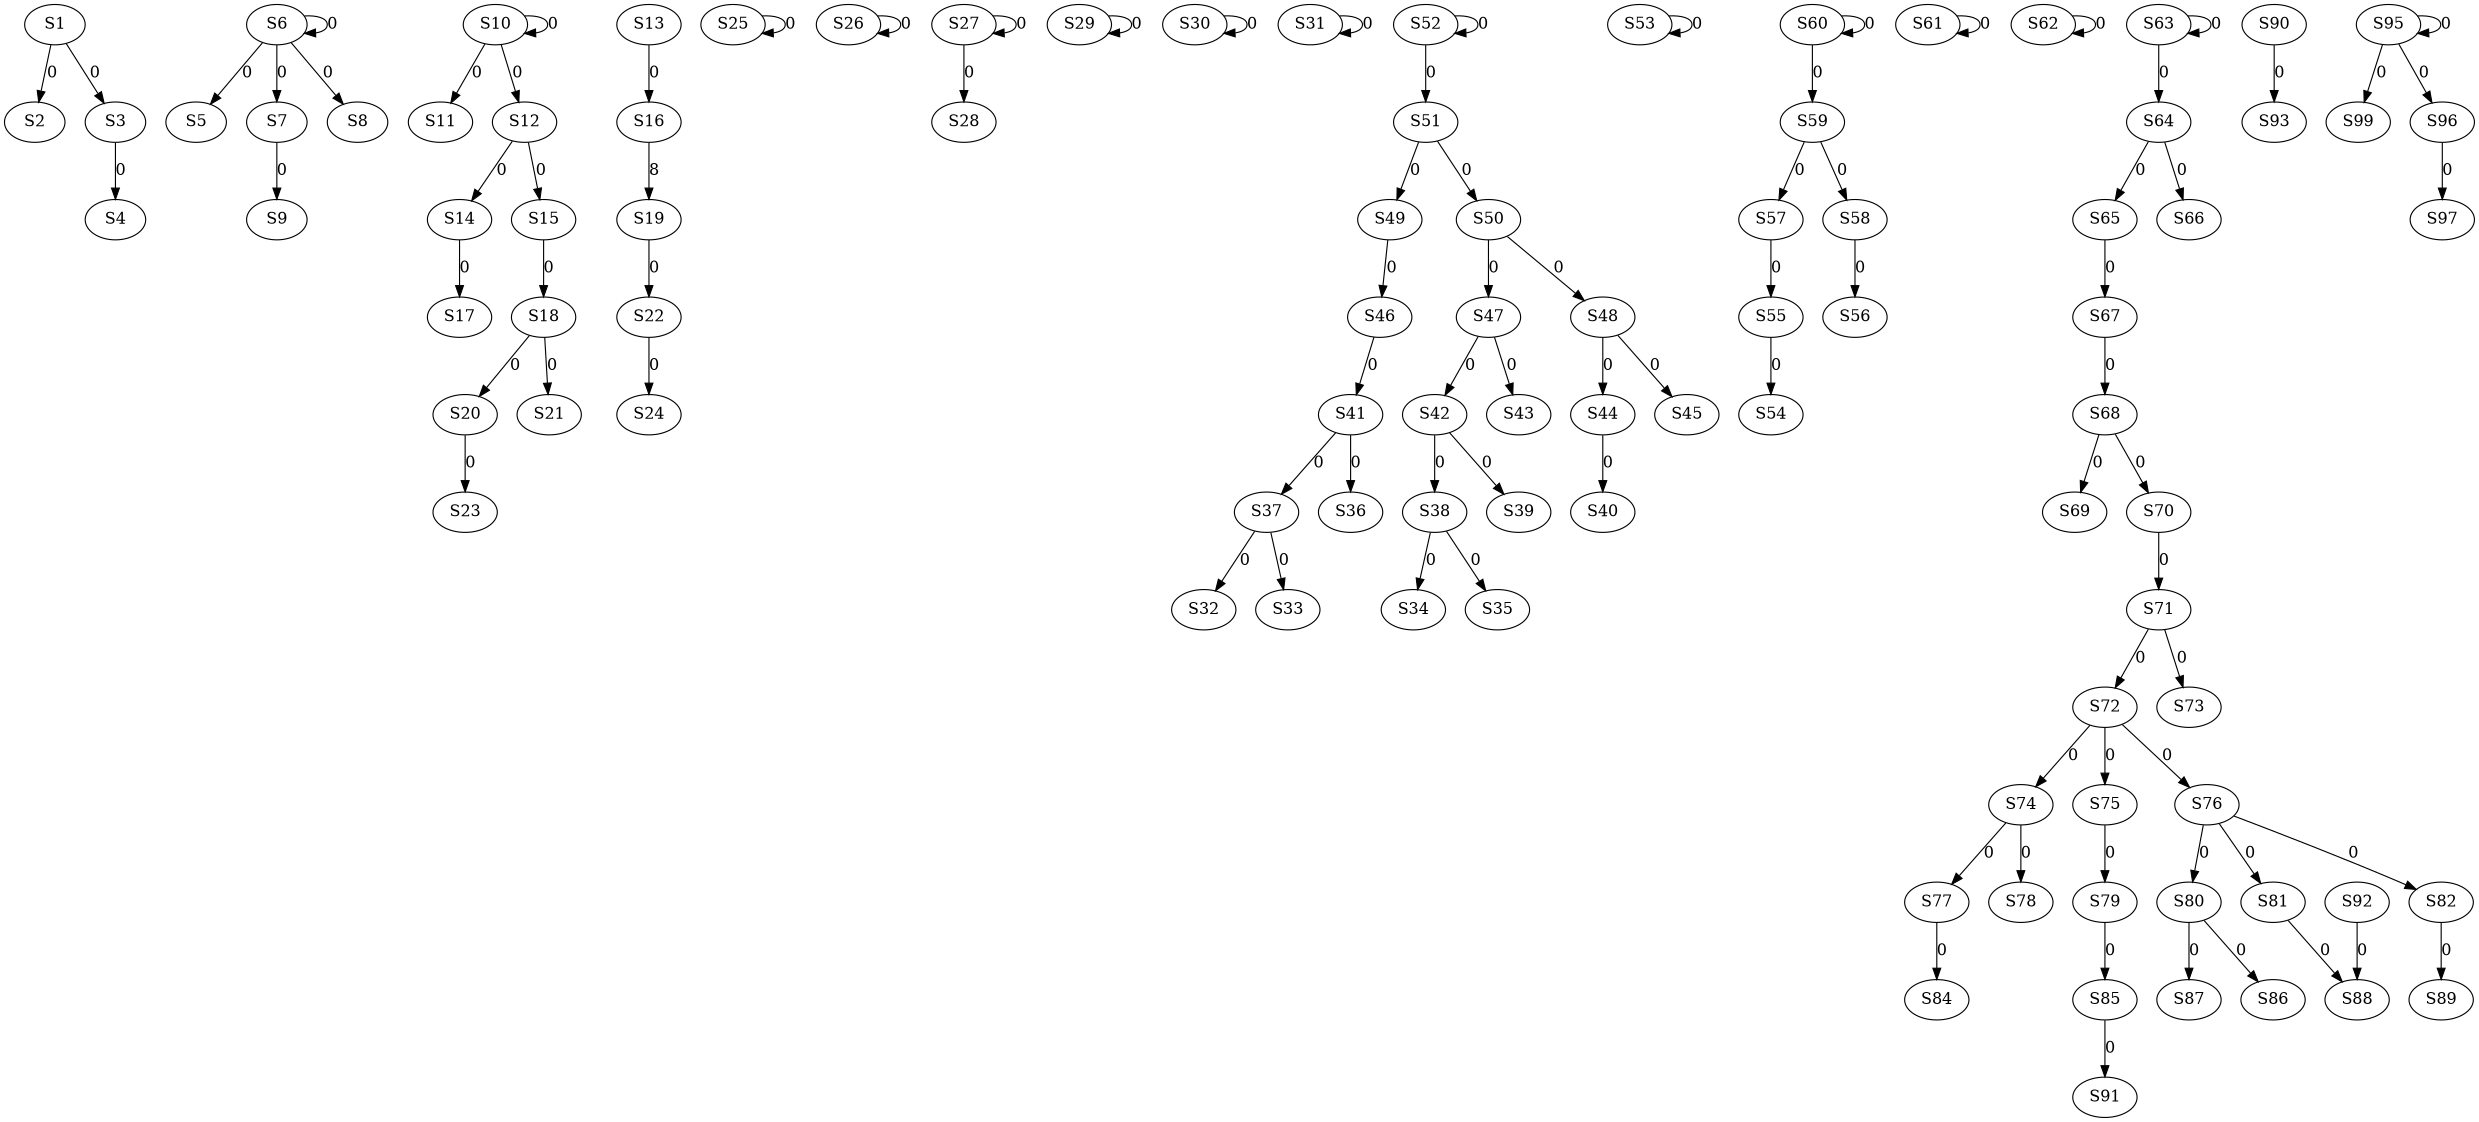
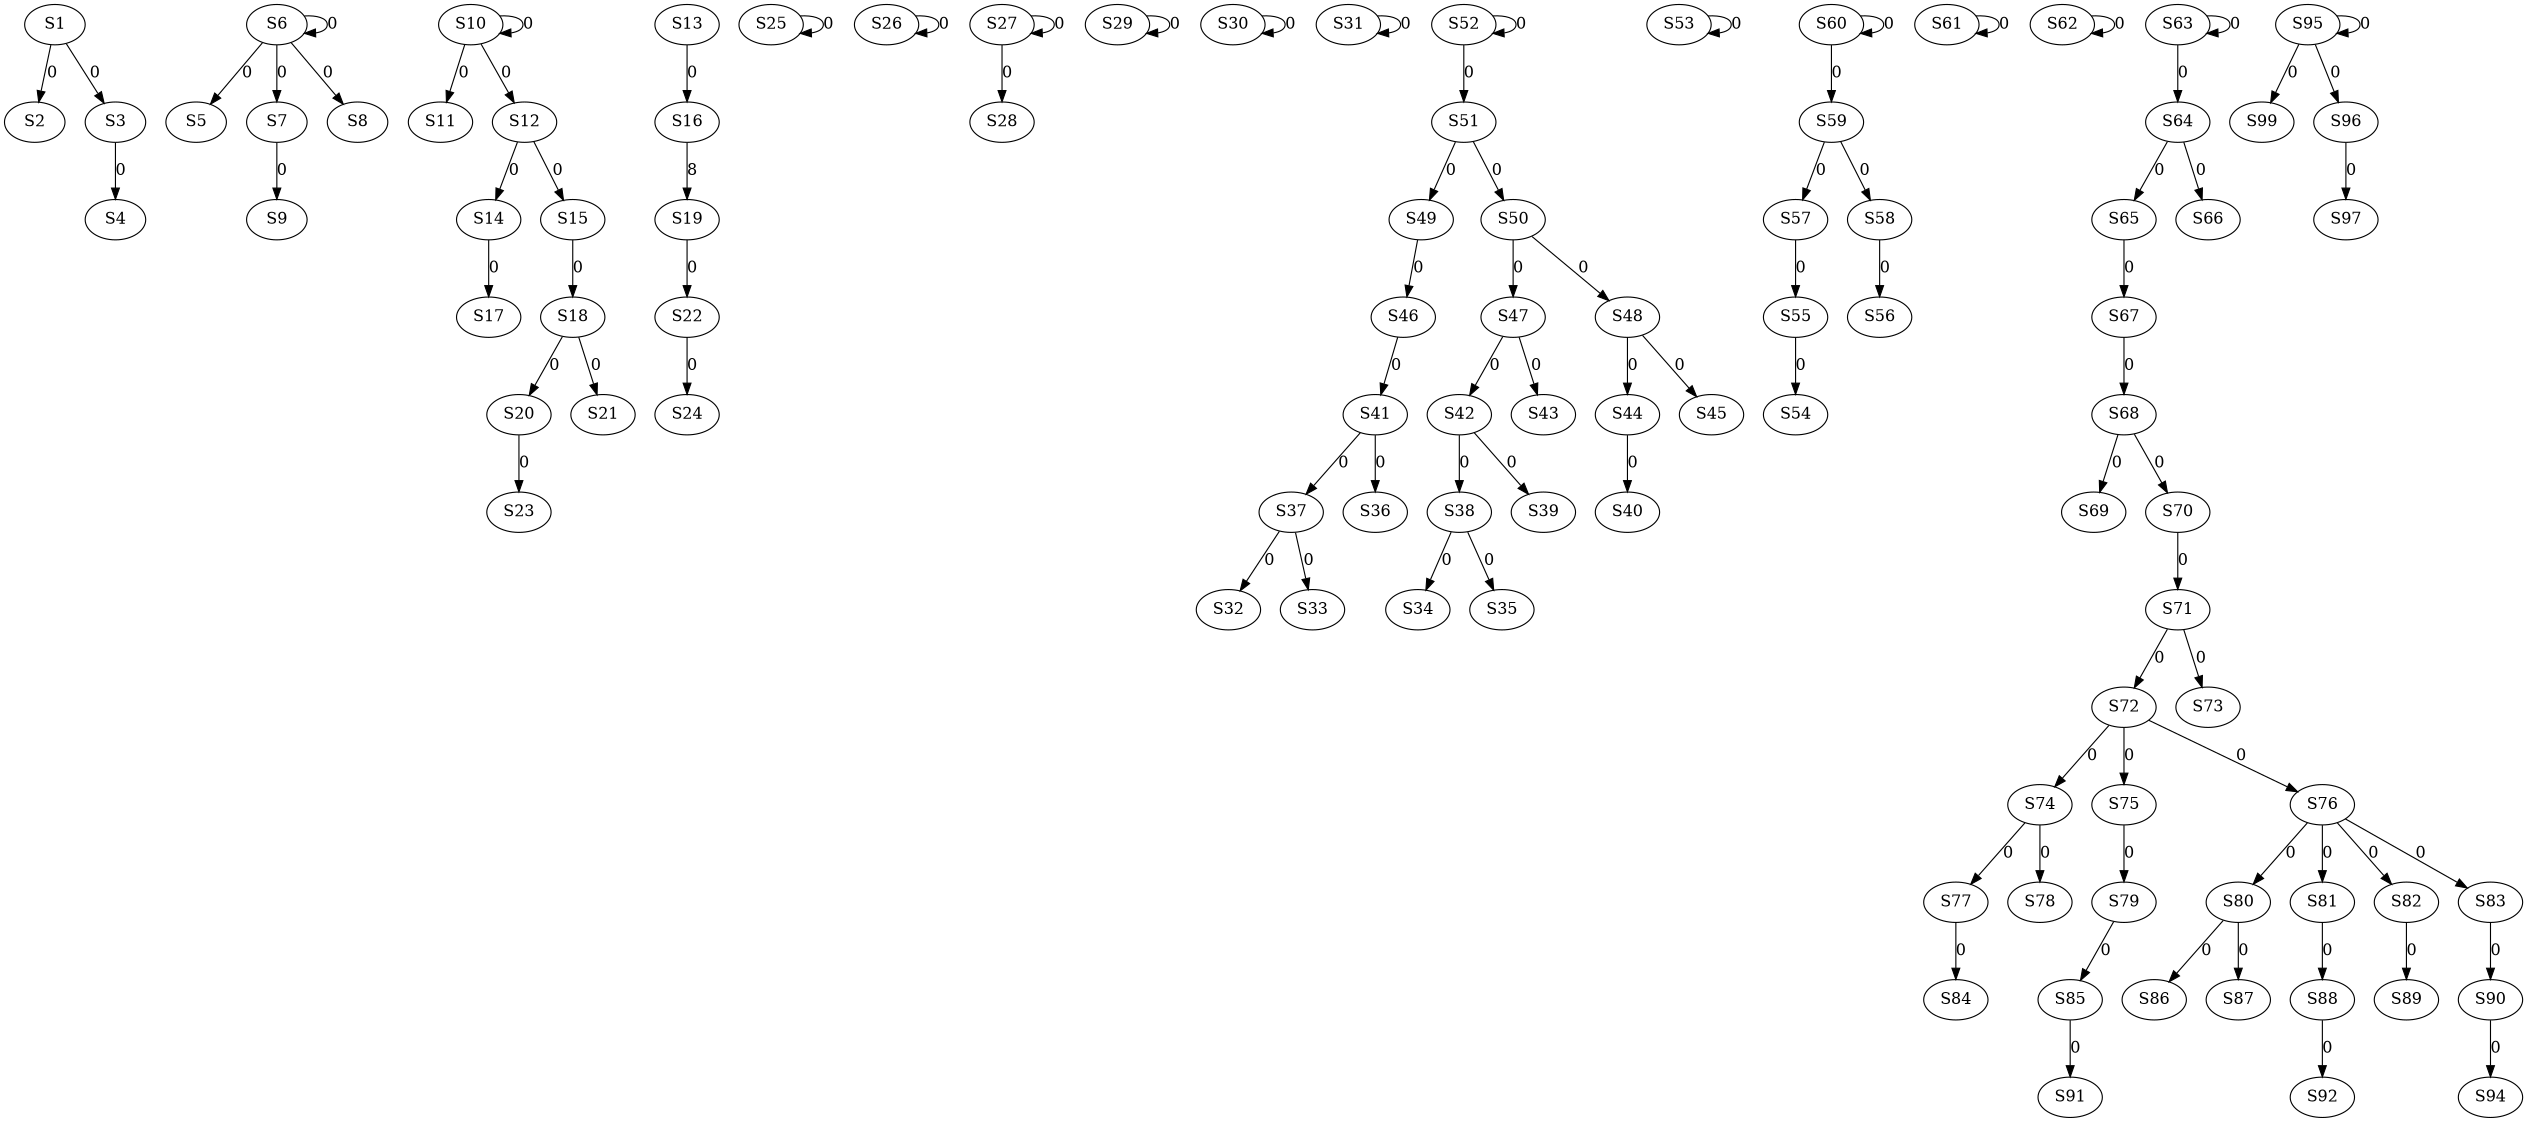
(2274, 122) -> (2490, 1097)
none -> (2490, 902)
(2357, 945) -> (2322, 1043)
